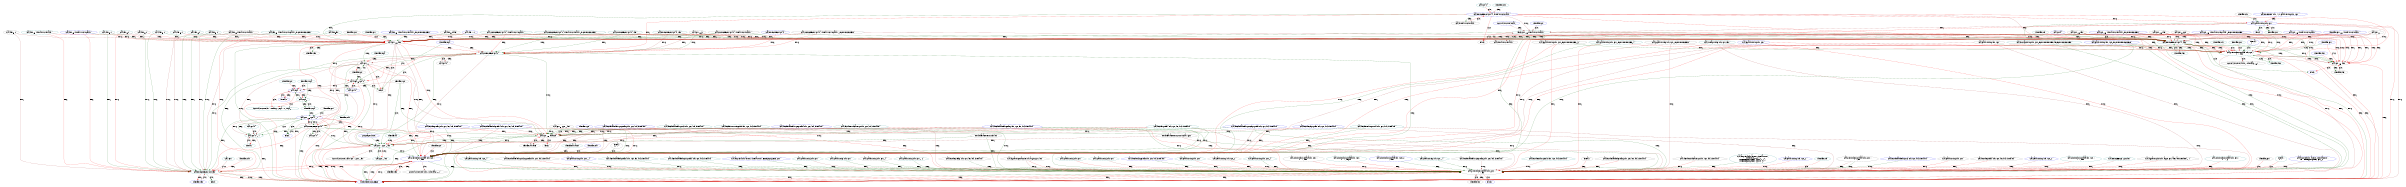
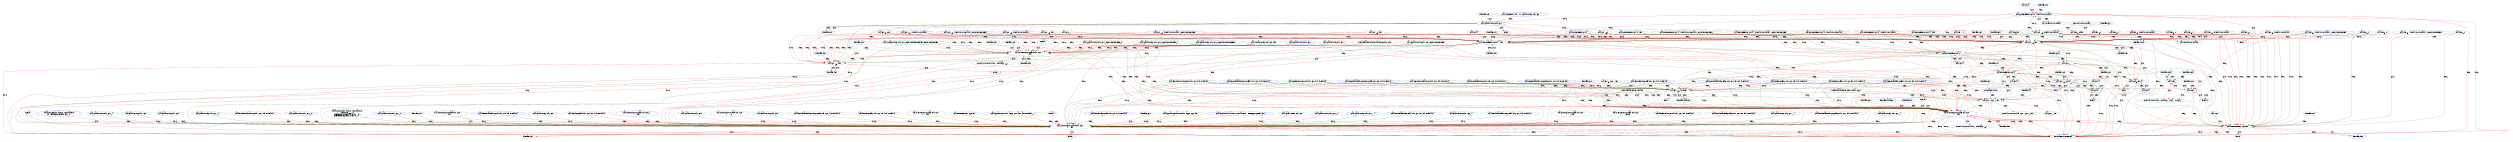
(1531, 32) -> (2047, 32)
(2345, 32) -> (915, 32)
none -> (1375, 42)
none -> (2221, 43)
(327, 86) -> (2245, 48)
none -> (1873, 87)
none -> (2290, 88)
(202, 100) -> (2393, 77)
(208, 100) -> (2225, 77)
(289, 104) -> (2167, 92)
(279, 126) -> (2076, 86)
(223, 140) -> (2122, 100)
(371, 151) -> (2006, 106)
(378, 153) -> none
